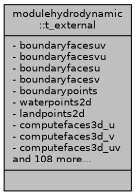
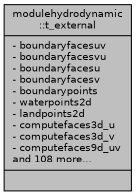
(67, 148) -> (67, 148)
